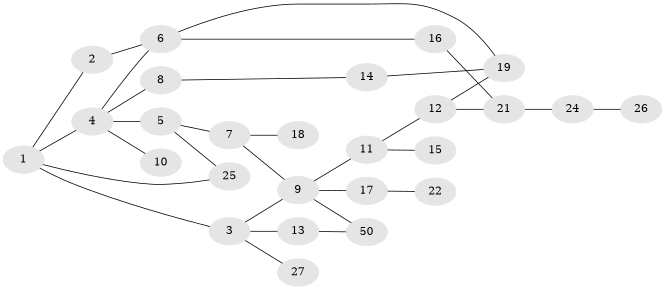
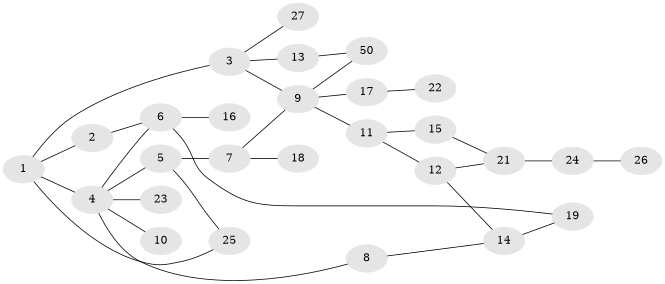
(471, 75) -> (470, 145)
(470, 89) -> (465, 201)
none -> (161, 200)
